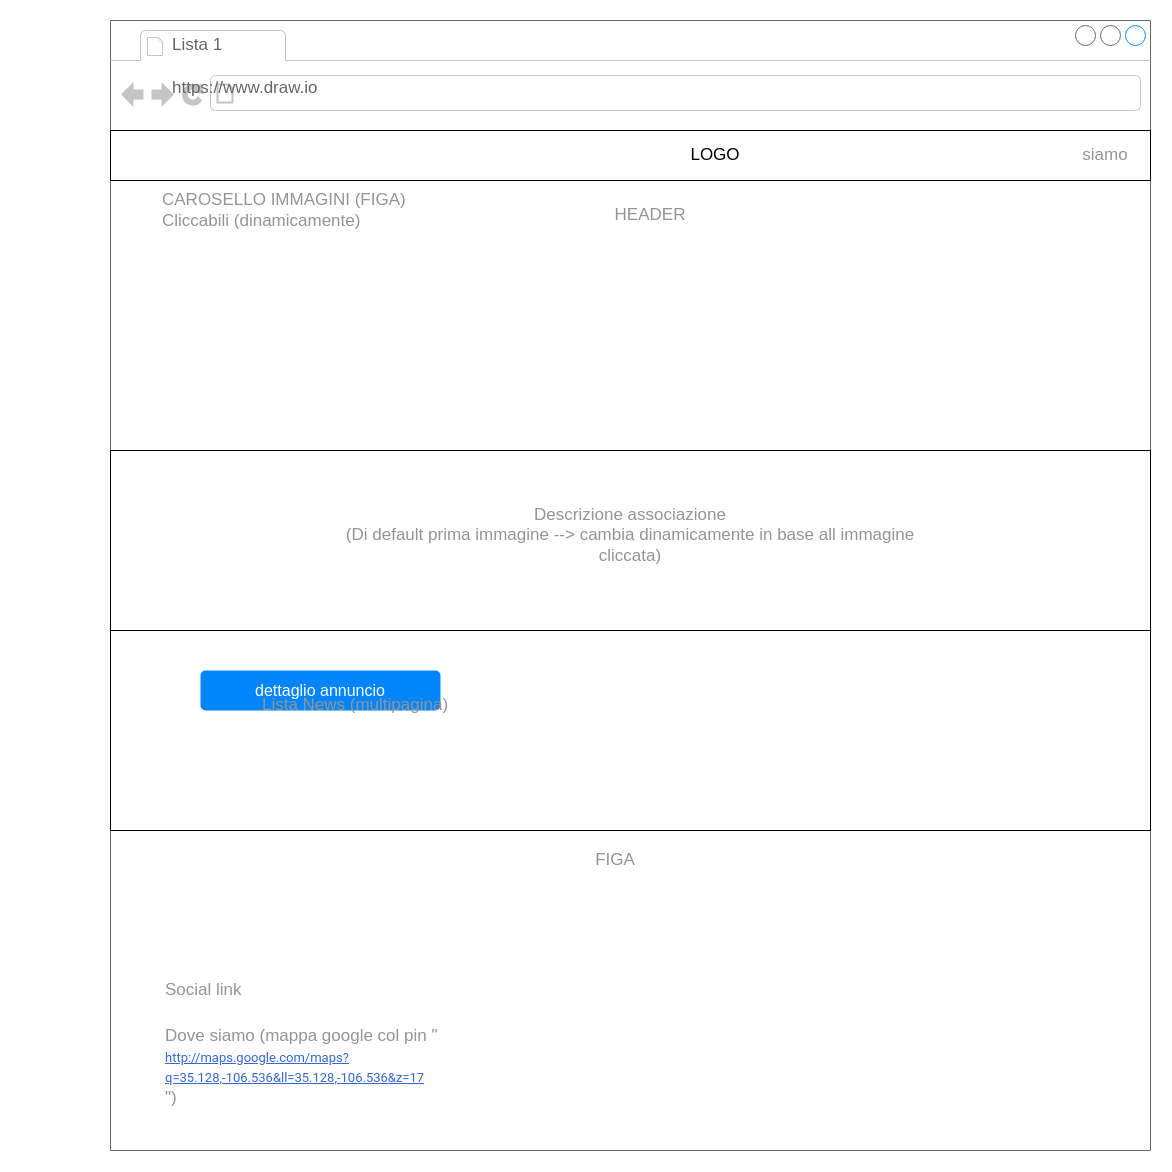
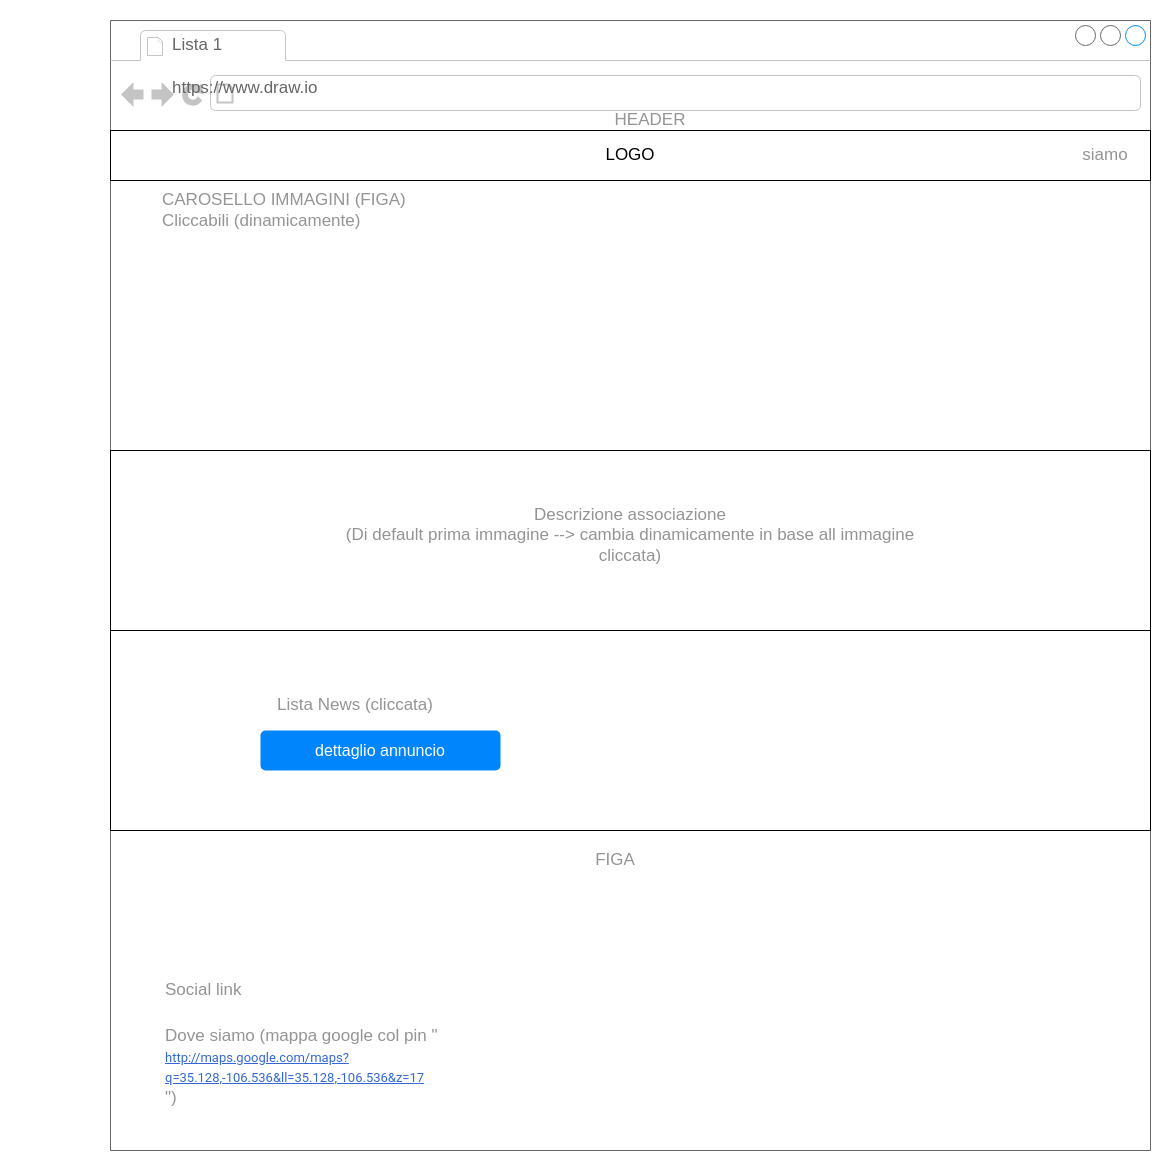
(716, 156) -> (631, 156)
(651, 216) -> (651, 121)
(321, 691) -> (381, 751)
(356, 706) -> (356, 706)
